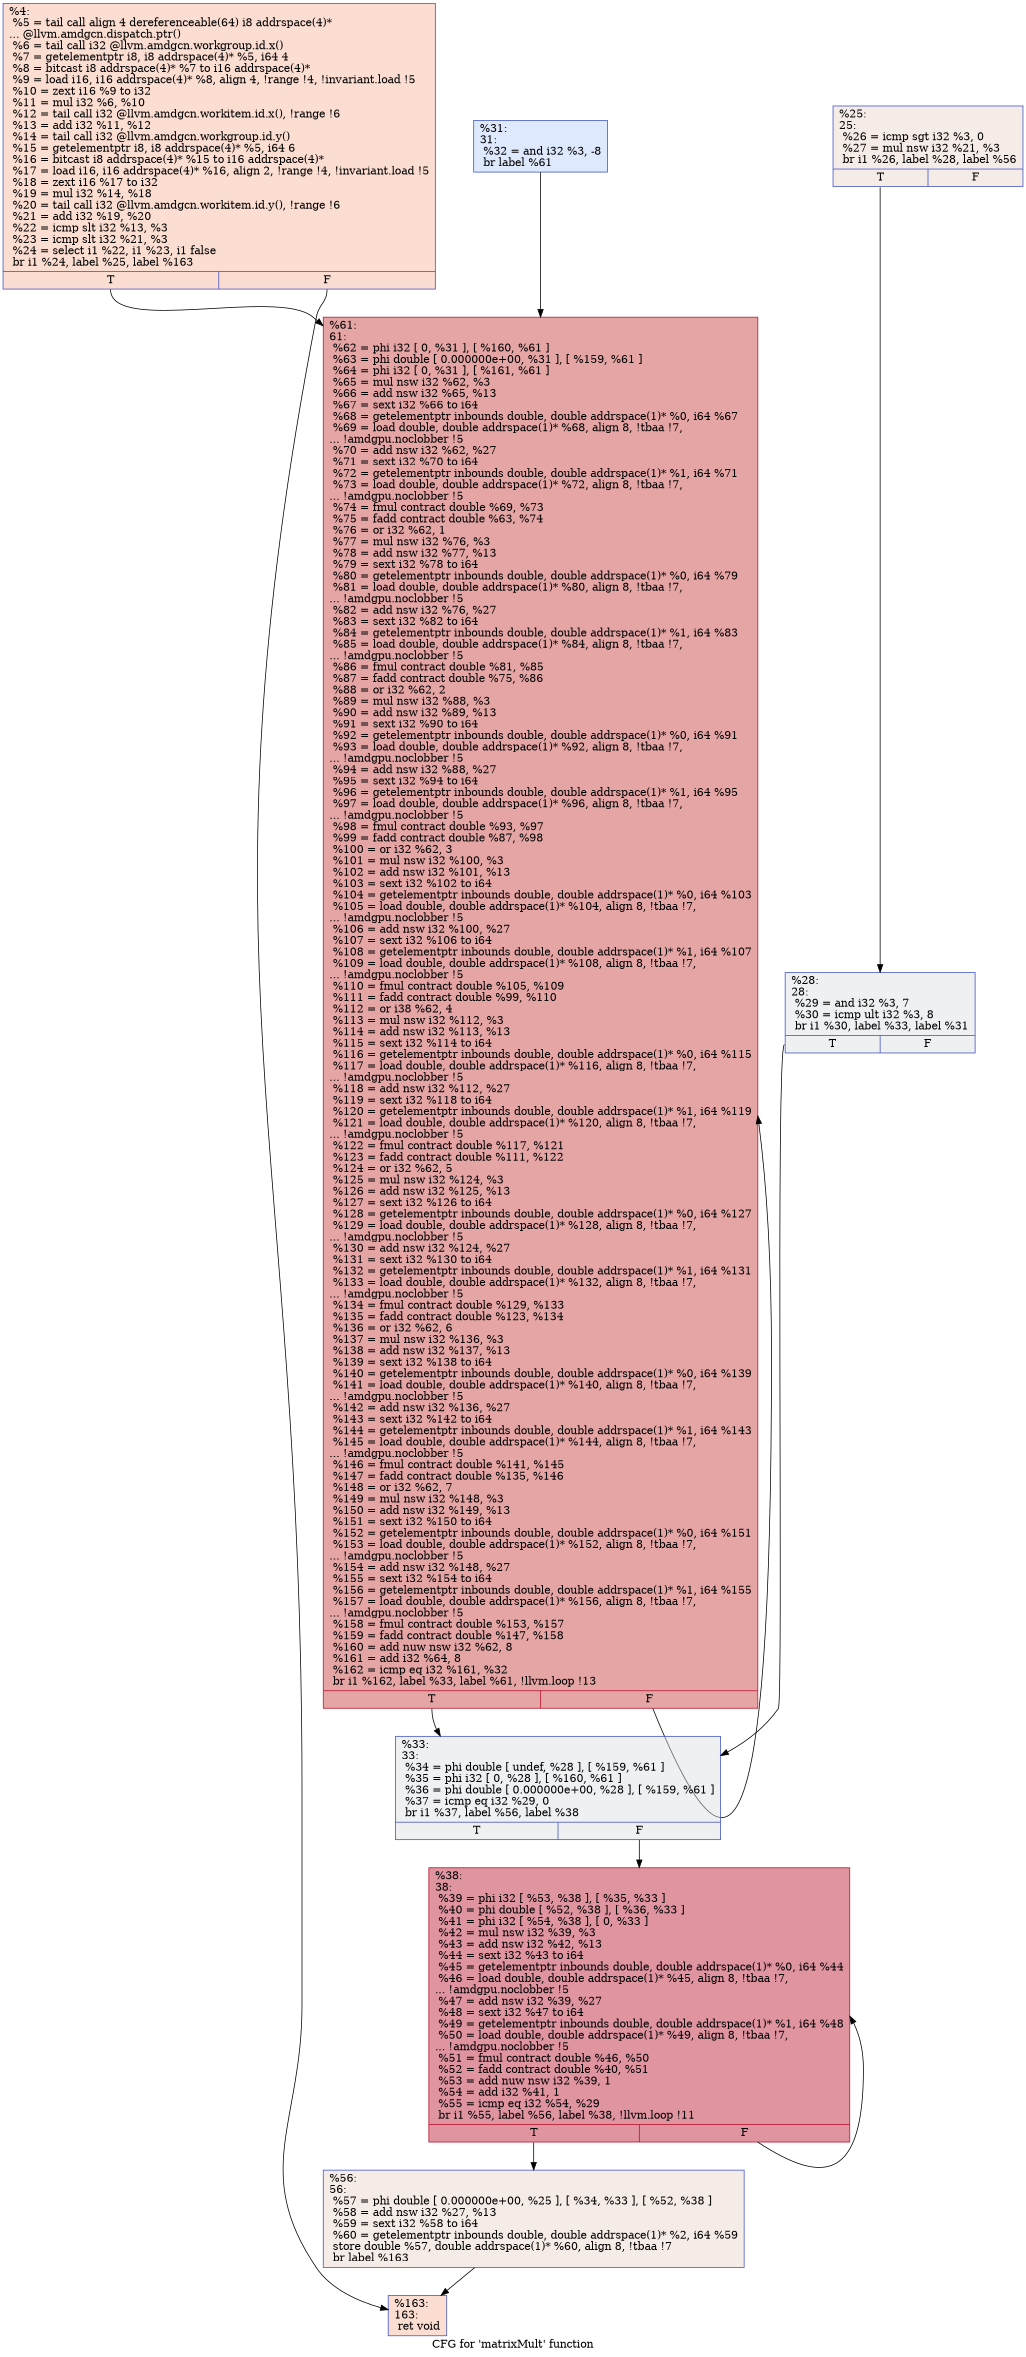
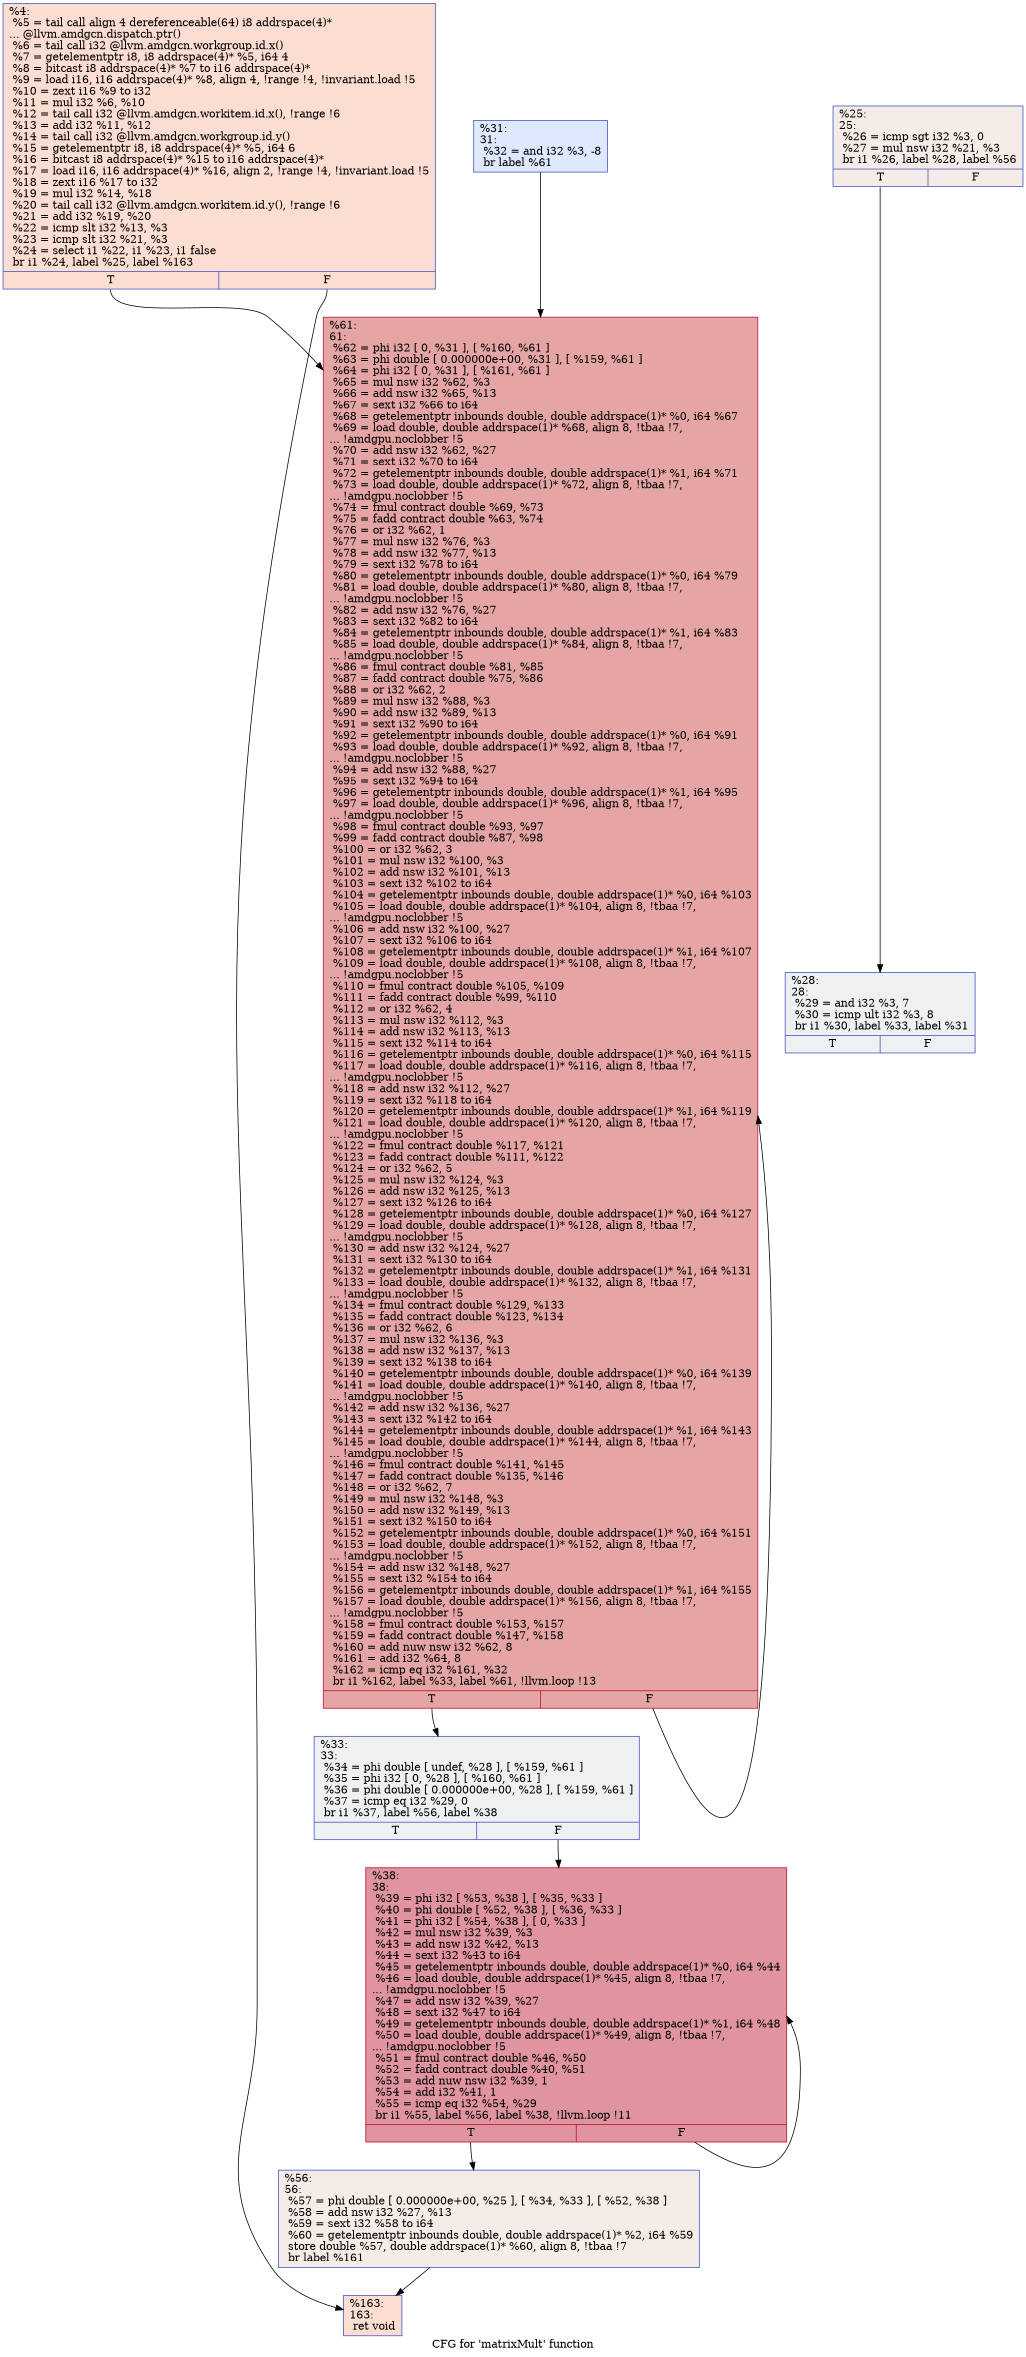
(391, 1009) -> (391, 1009)
(780, 1410) -> none
(369, 2258) -> (324, 2258)
